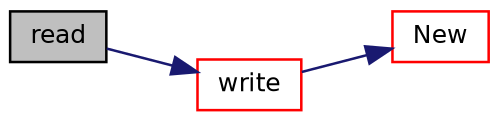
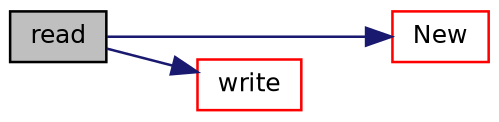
(335, 63) -> (236, 37)
